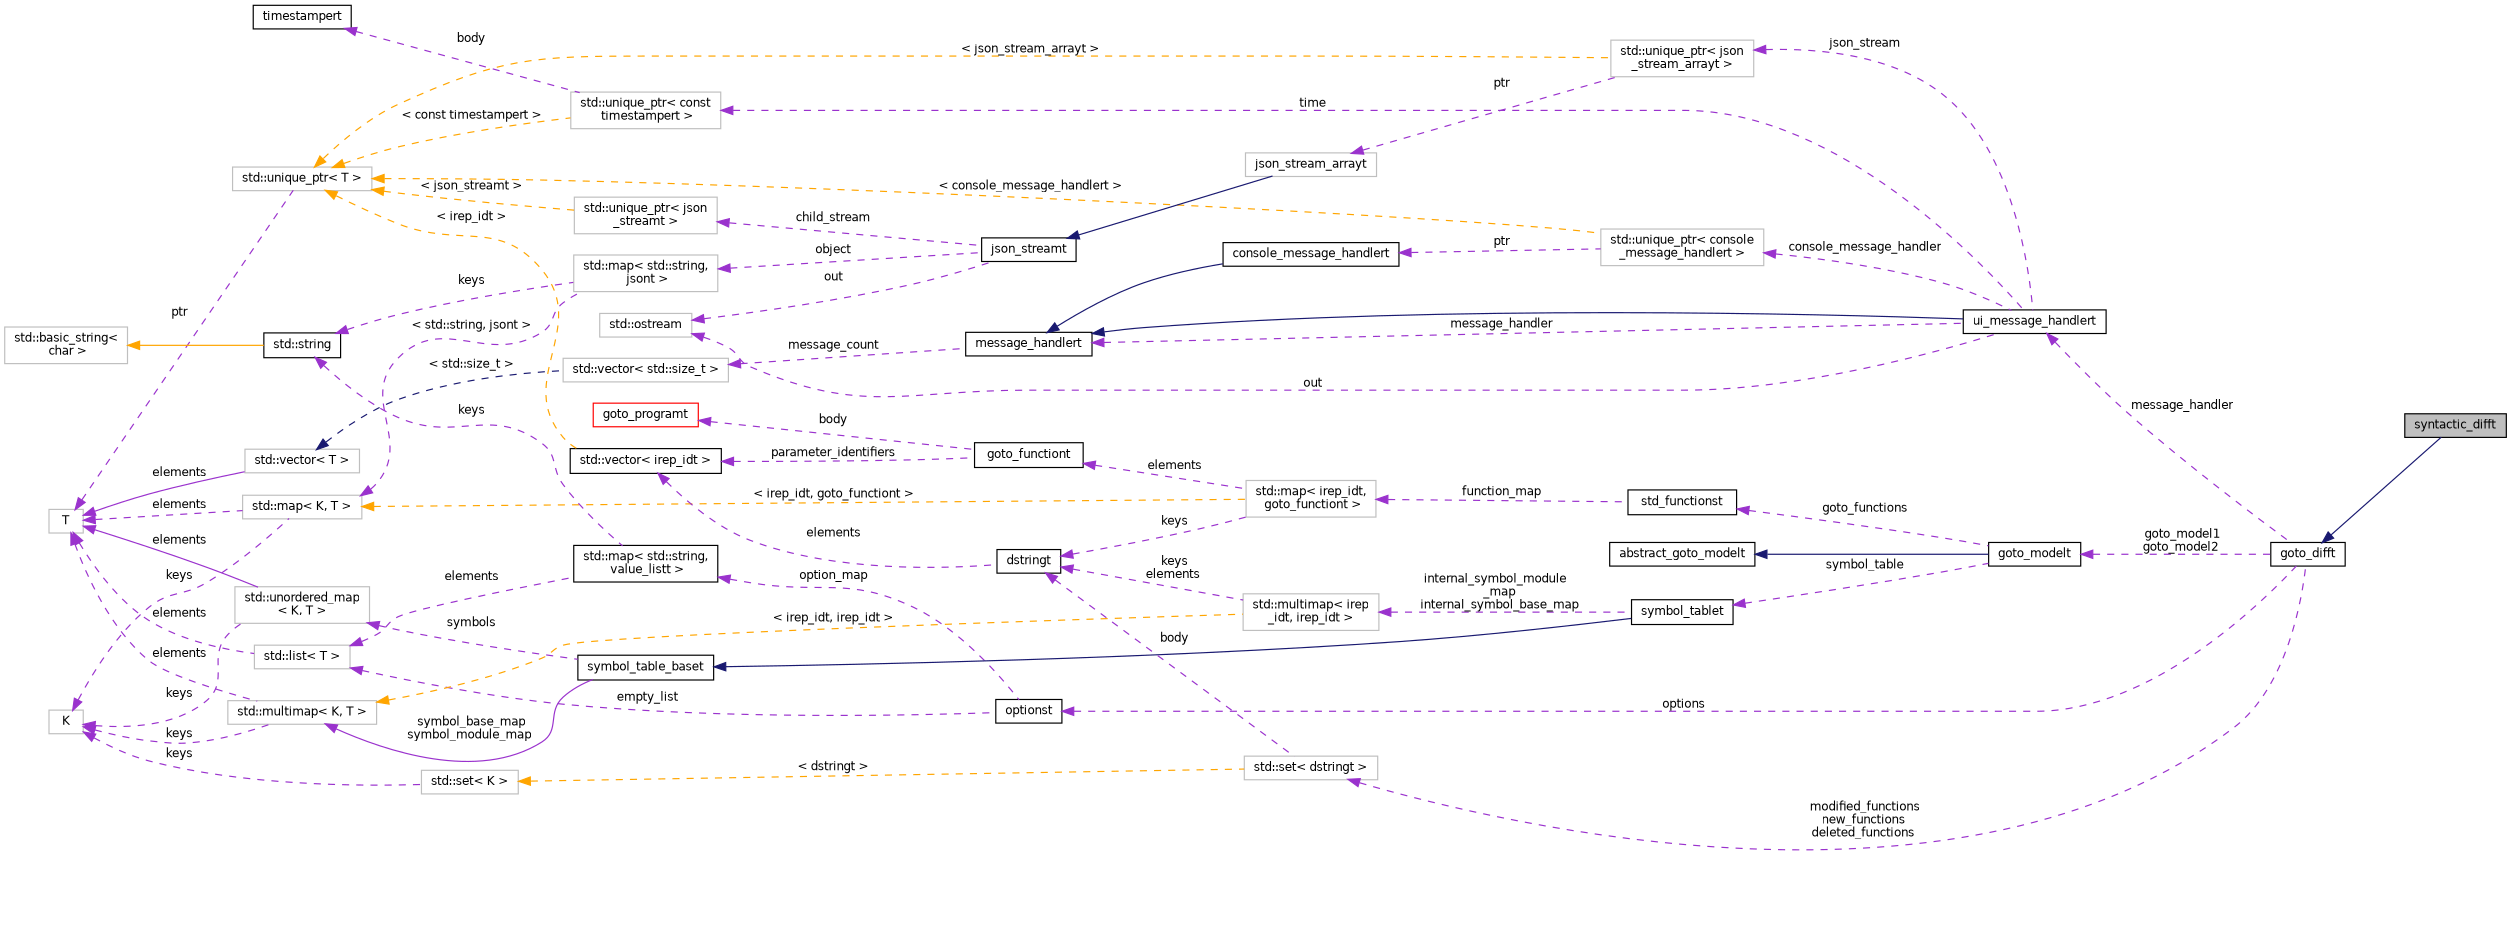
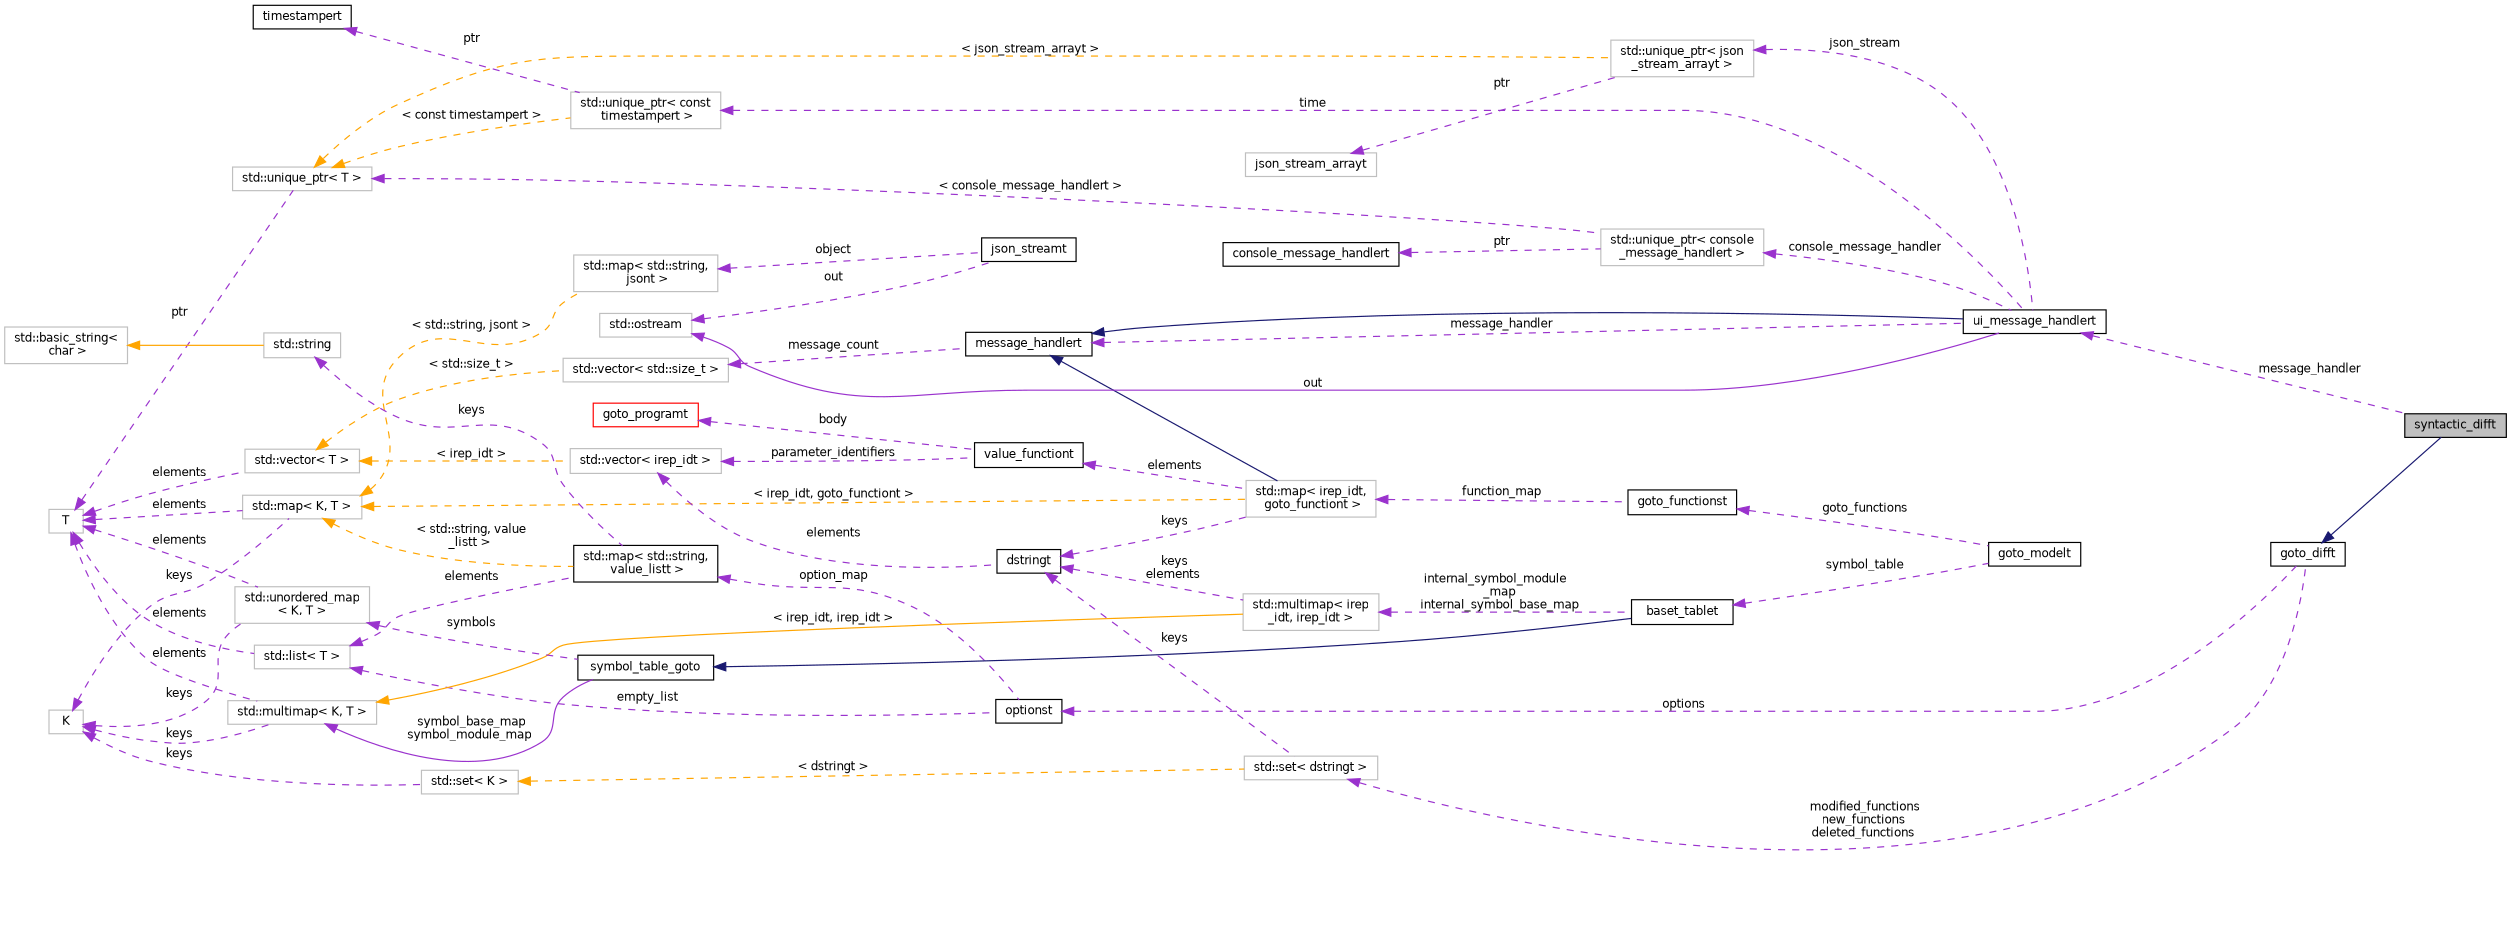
(470, 39) -> (470, 39)
(993, 196) -> (993, 196)
(1156, 211) -> none
(646, 215) -> none
(532, 260) -> (471, 461)
(1136, 286) -> (1169, 421)
(459, 301) -> none
(428, 341) -> (428, 341)
(302, 345) -> (302, 345)
(438, 388) -> (438, 388)
(1347, 390) -> (1347, 390)
(2169, 448) -> (2251, 375)
(1029, 455) -> (1029, 455)
(646, 461) -> (646, 461)
(169, 489) -> (169, 489)
(1682, 502) -> (1682, 502)
(1682, 554) -> none
(2182, 554) -> none
(177, 557) -> (177, 557)
none -> (451, 559)
(1682, 612) -> (1682, 612)
(811, 630) -> (811, 630)
(1173, 639) -> (1173, 639)
(646, 668) -> (646, 668)
